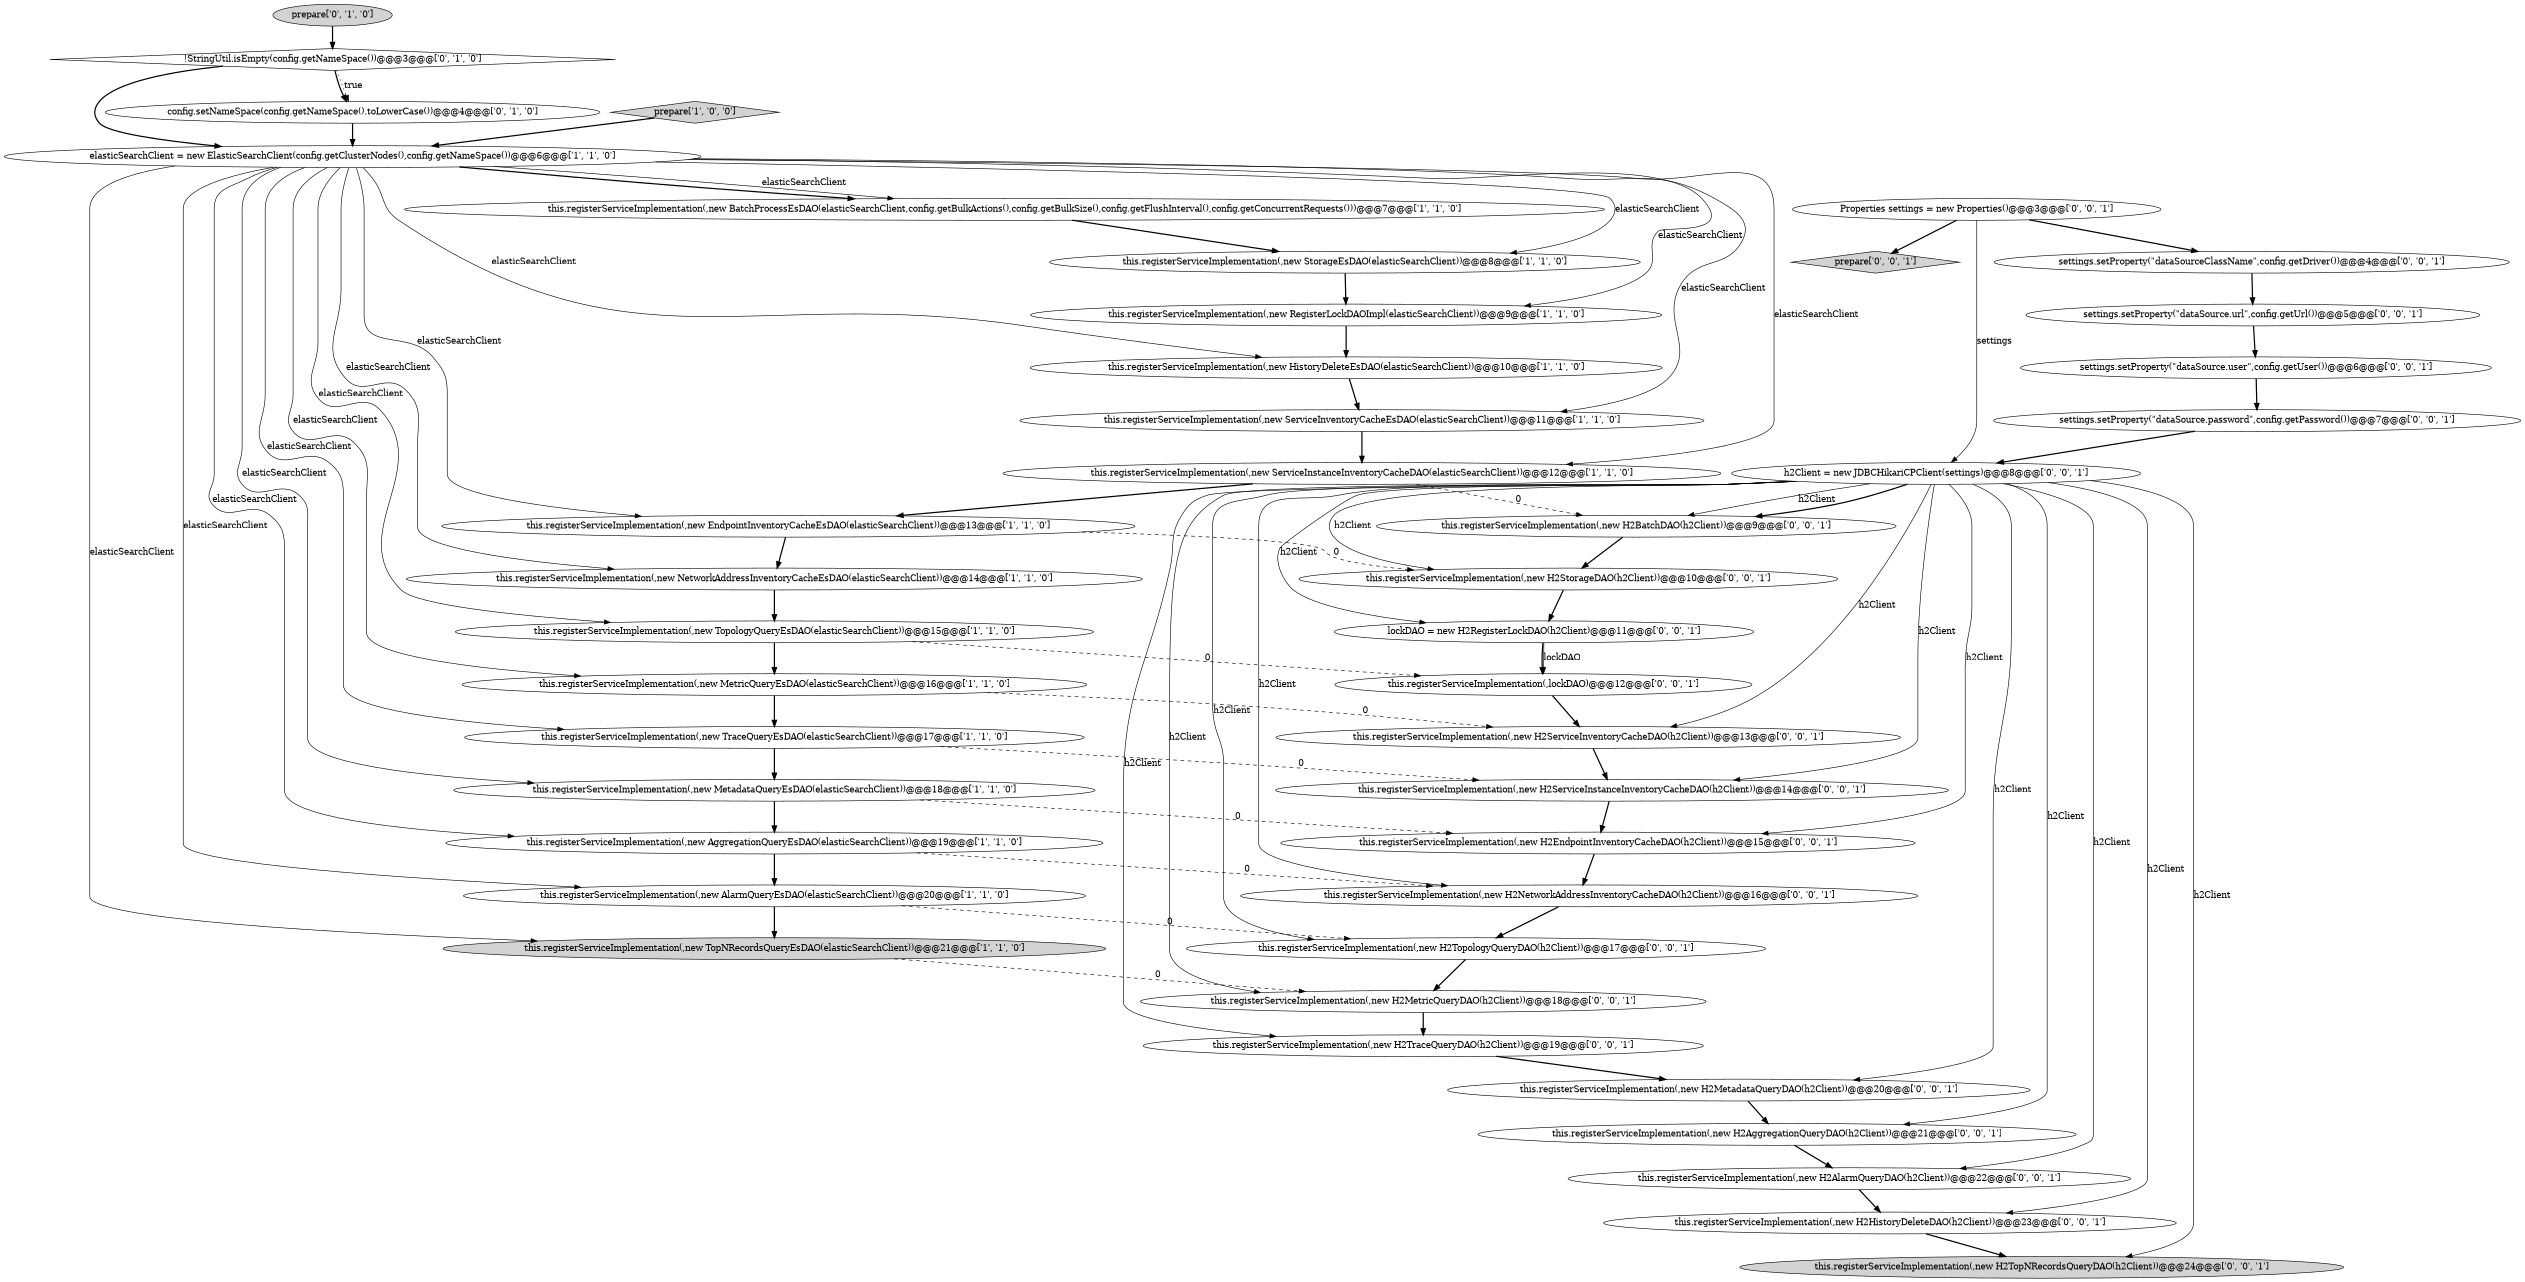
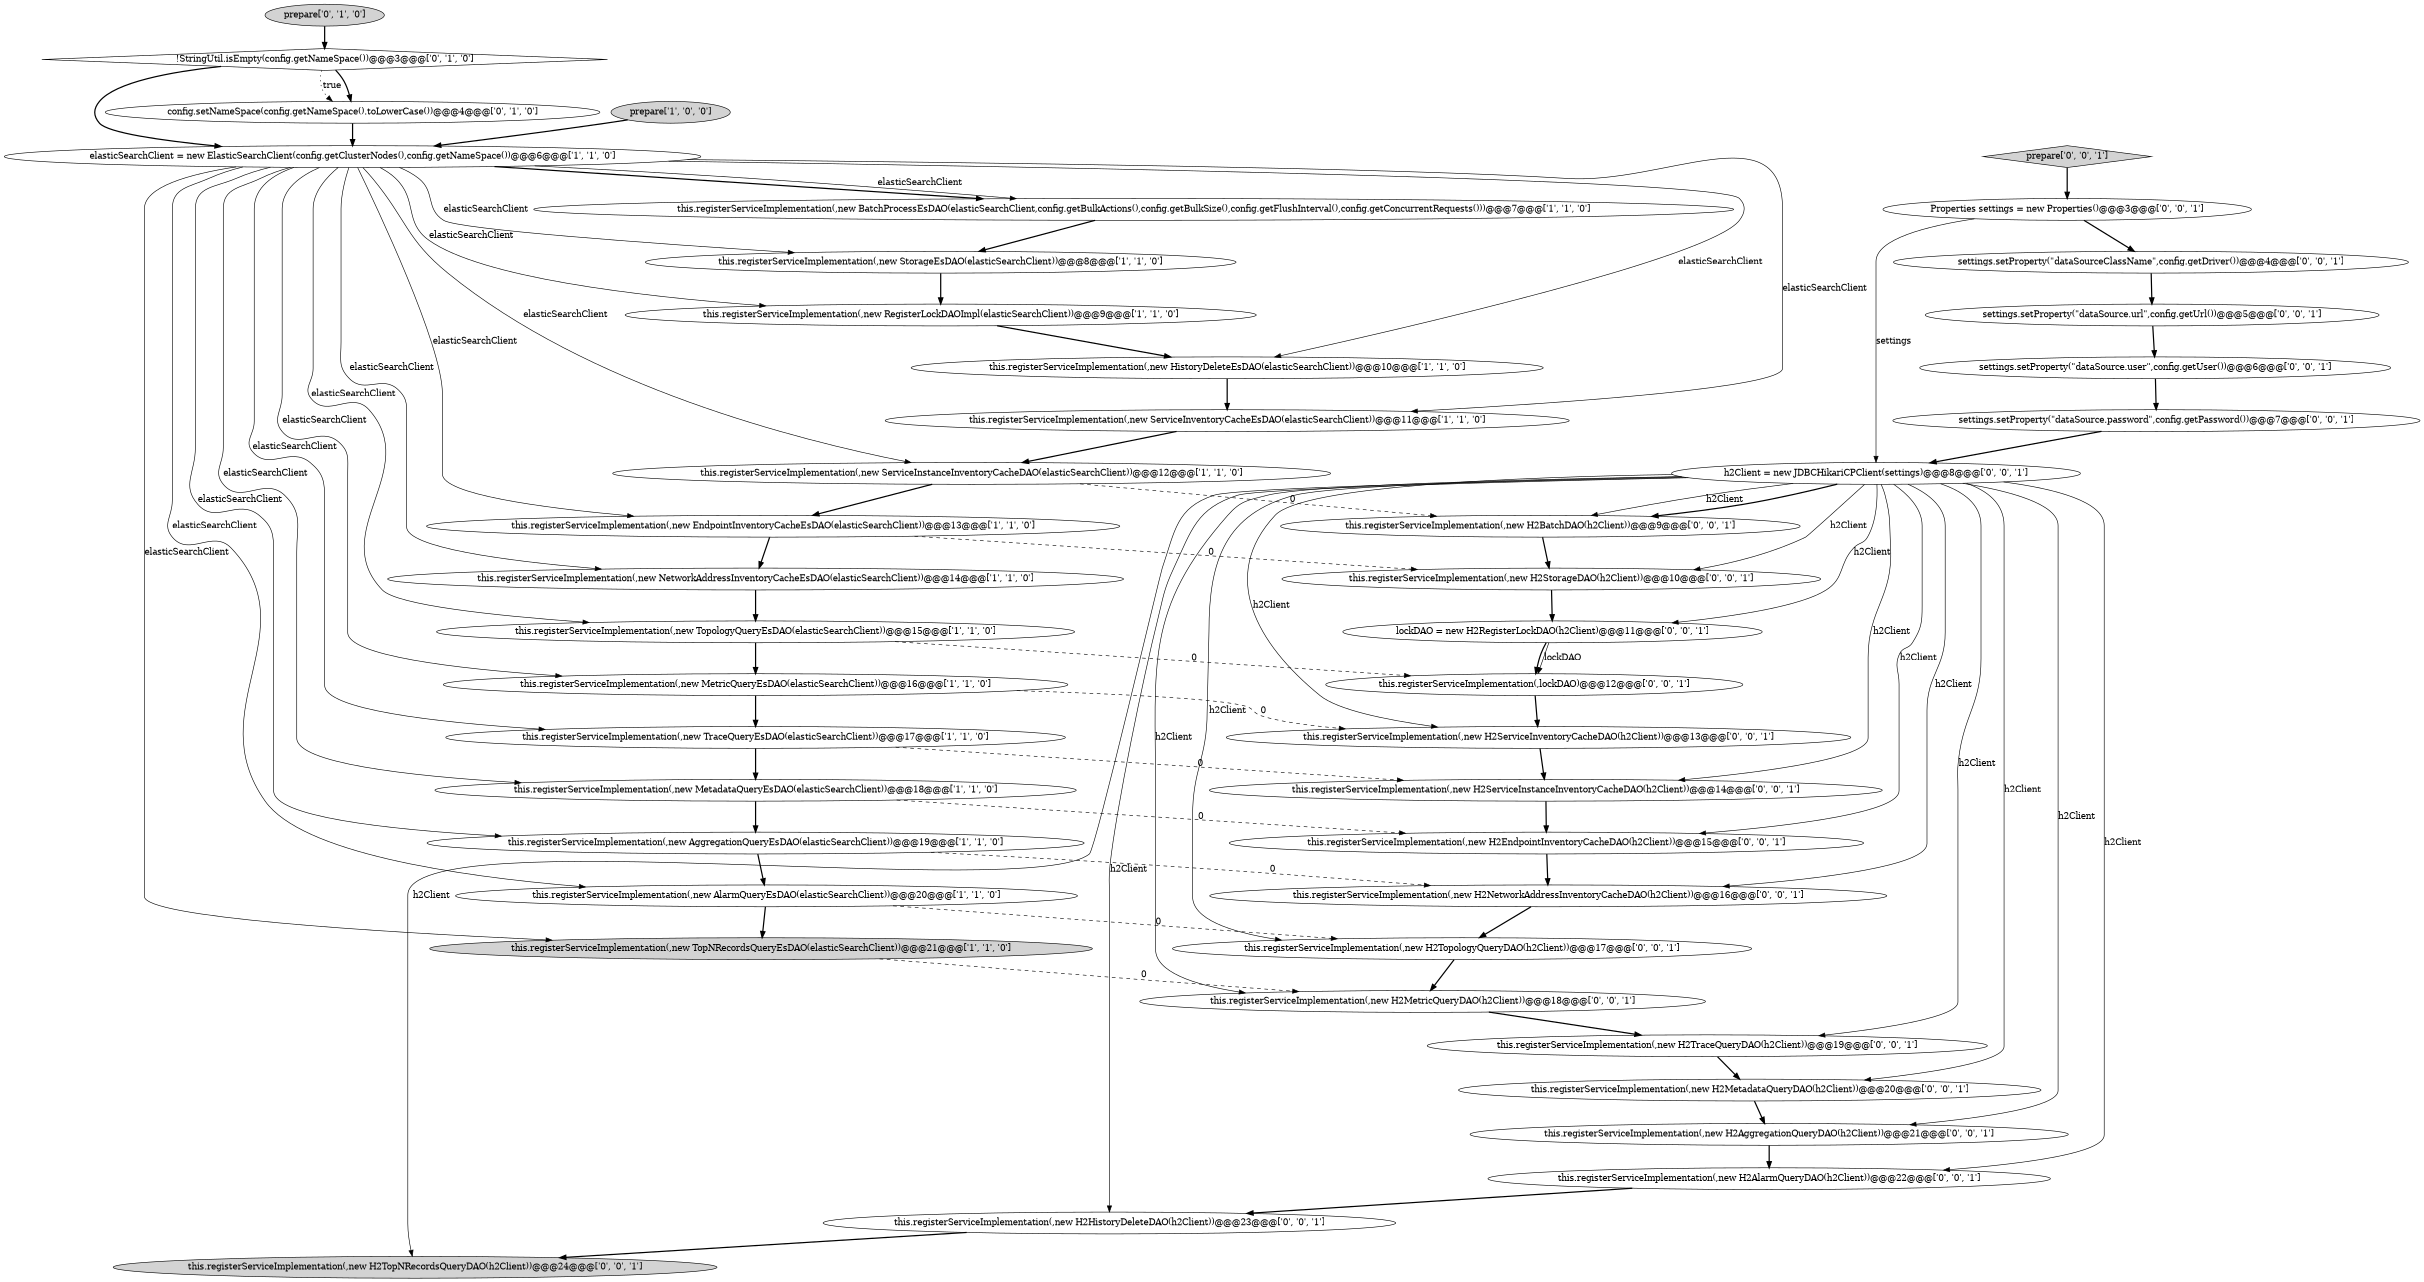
(695, 112) -> (671, 112)
(1927, 235) -> (2067, 180)
